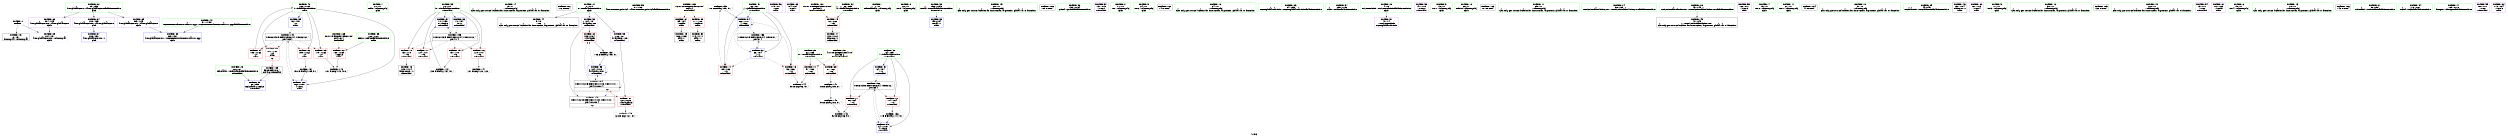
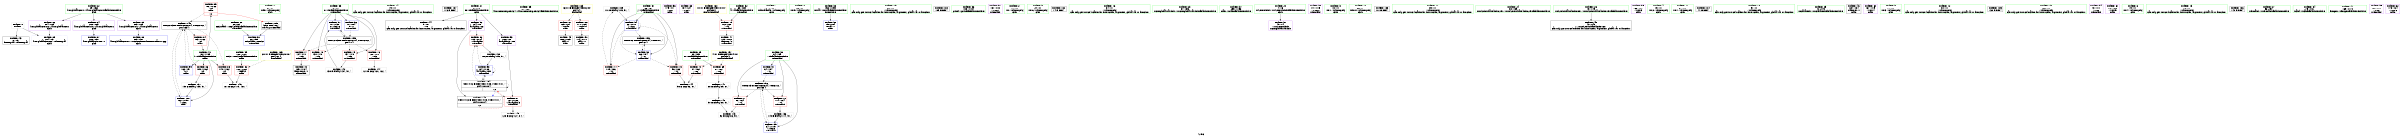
(207, 22) -> none
(282, 44) -> (198, 17)
(406, 61) -> (301, 62)
